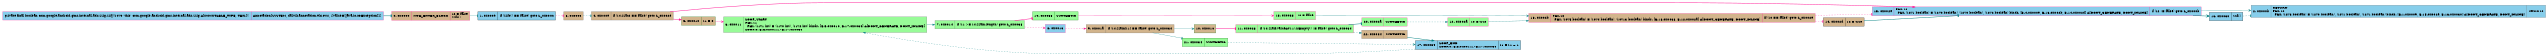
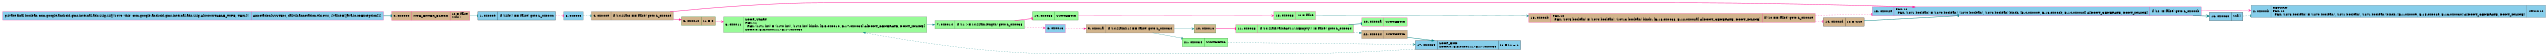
(2225, 10) -> (2225, 10)
(573, 16) -> (573, 16)
(1468, 22) -> none
